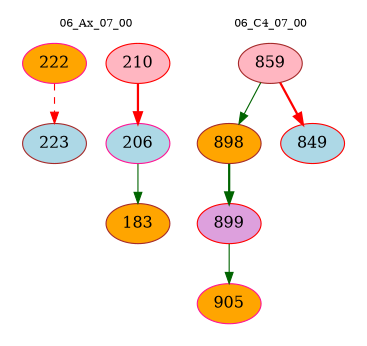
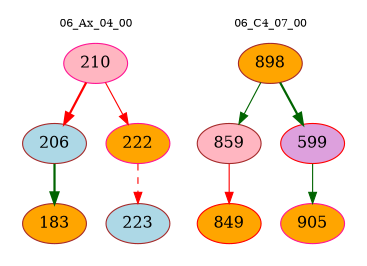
(96, 24) -> (96, 24)
(138, 63) -> (96, 63)
none -> (114, 98)
(253, 98) -> (253, 98)
(289, 98) -> (229, 178)
(138, 144) -> (55, 144)
(313, 144) -> (229, 224)
(138, 178) -> (55, 178)
(229, 224) -> (313, 144)
